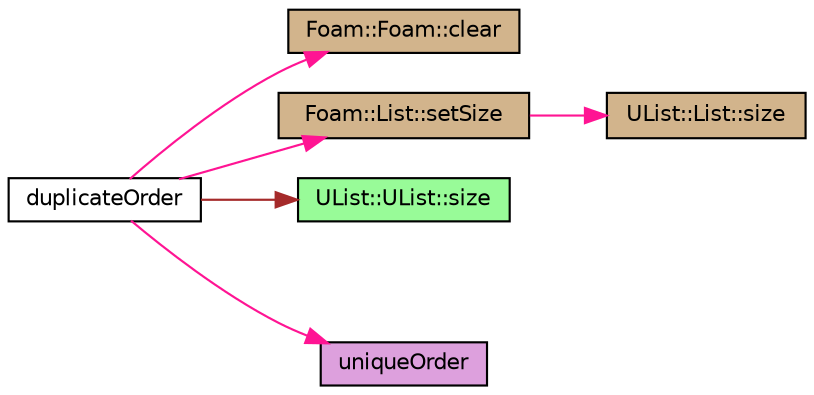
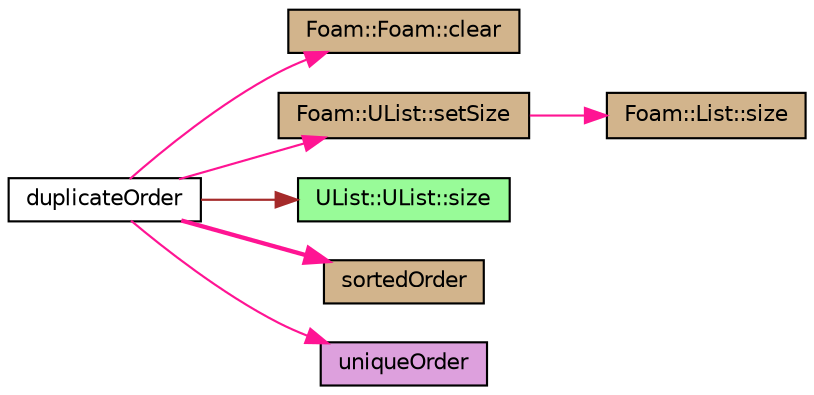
(404, 116) -> (404, 116)
(706, 116) -> (706, 116)
none -> (404, 282)
